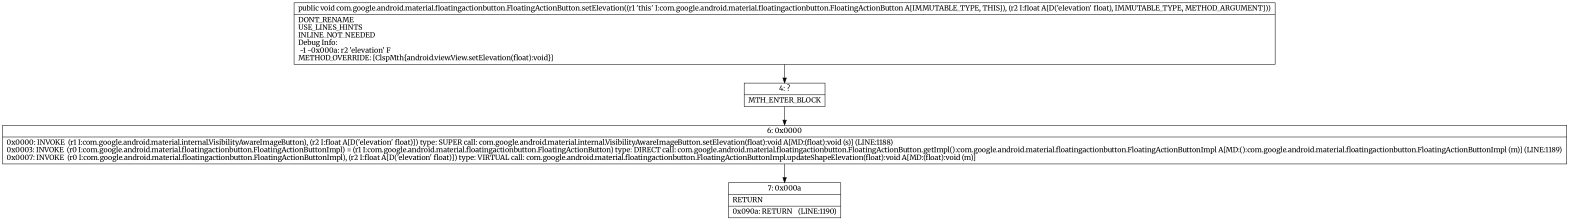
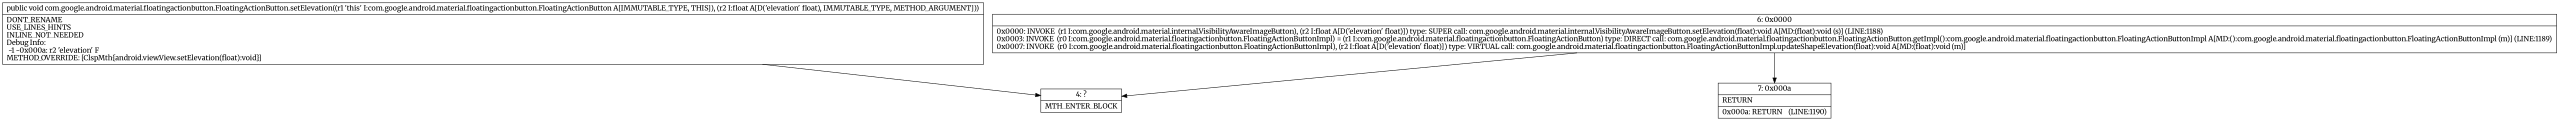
(785, 113) -> (1352, 74)
(785, 212) -> (1775, 112)
